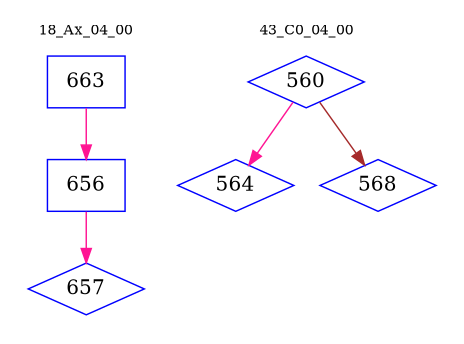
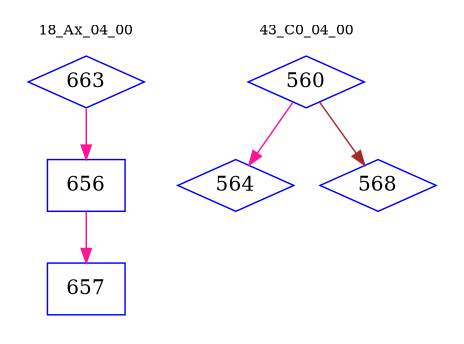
(86, 82) -> (86, 82)
(86, 289) -> (86, 289)
